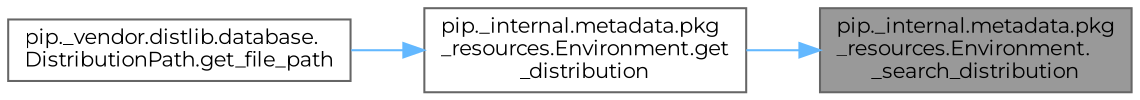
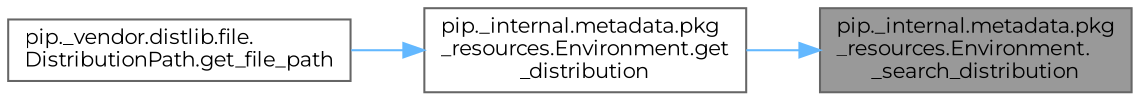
(179, 50) -> (179, 50)
